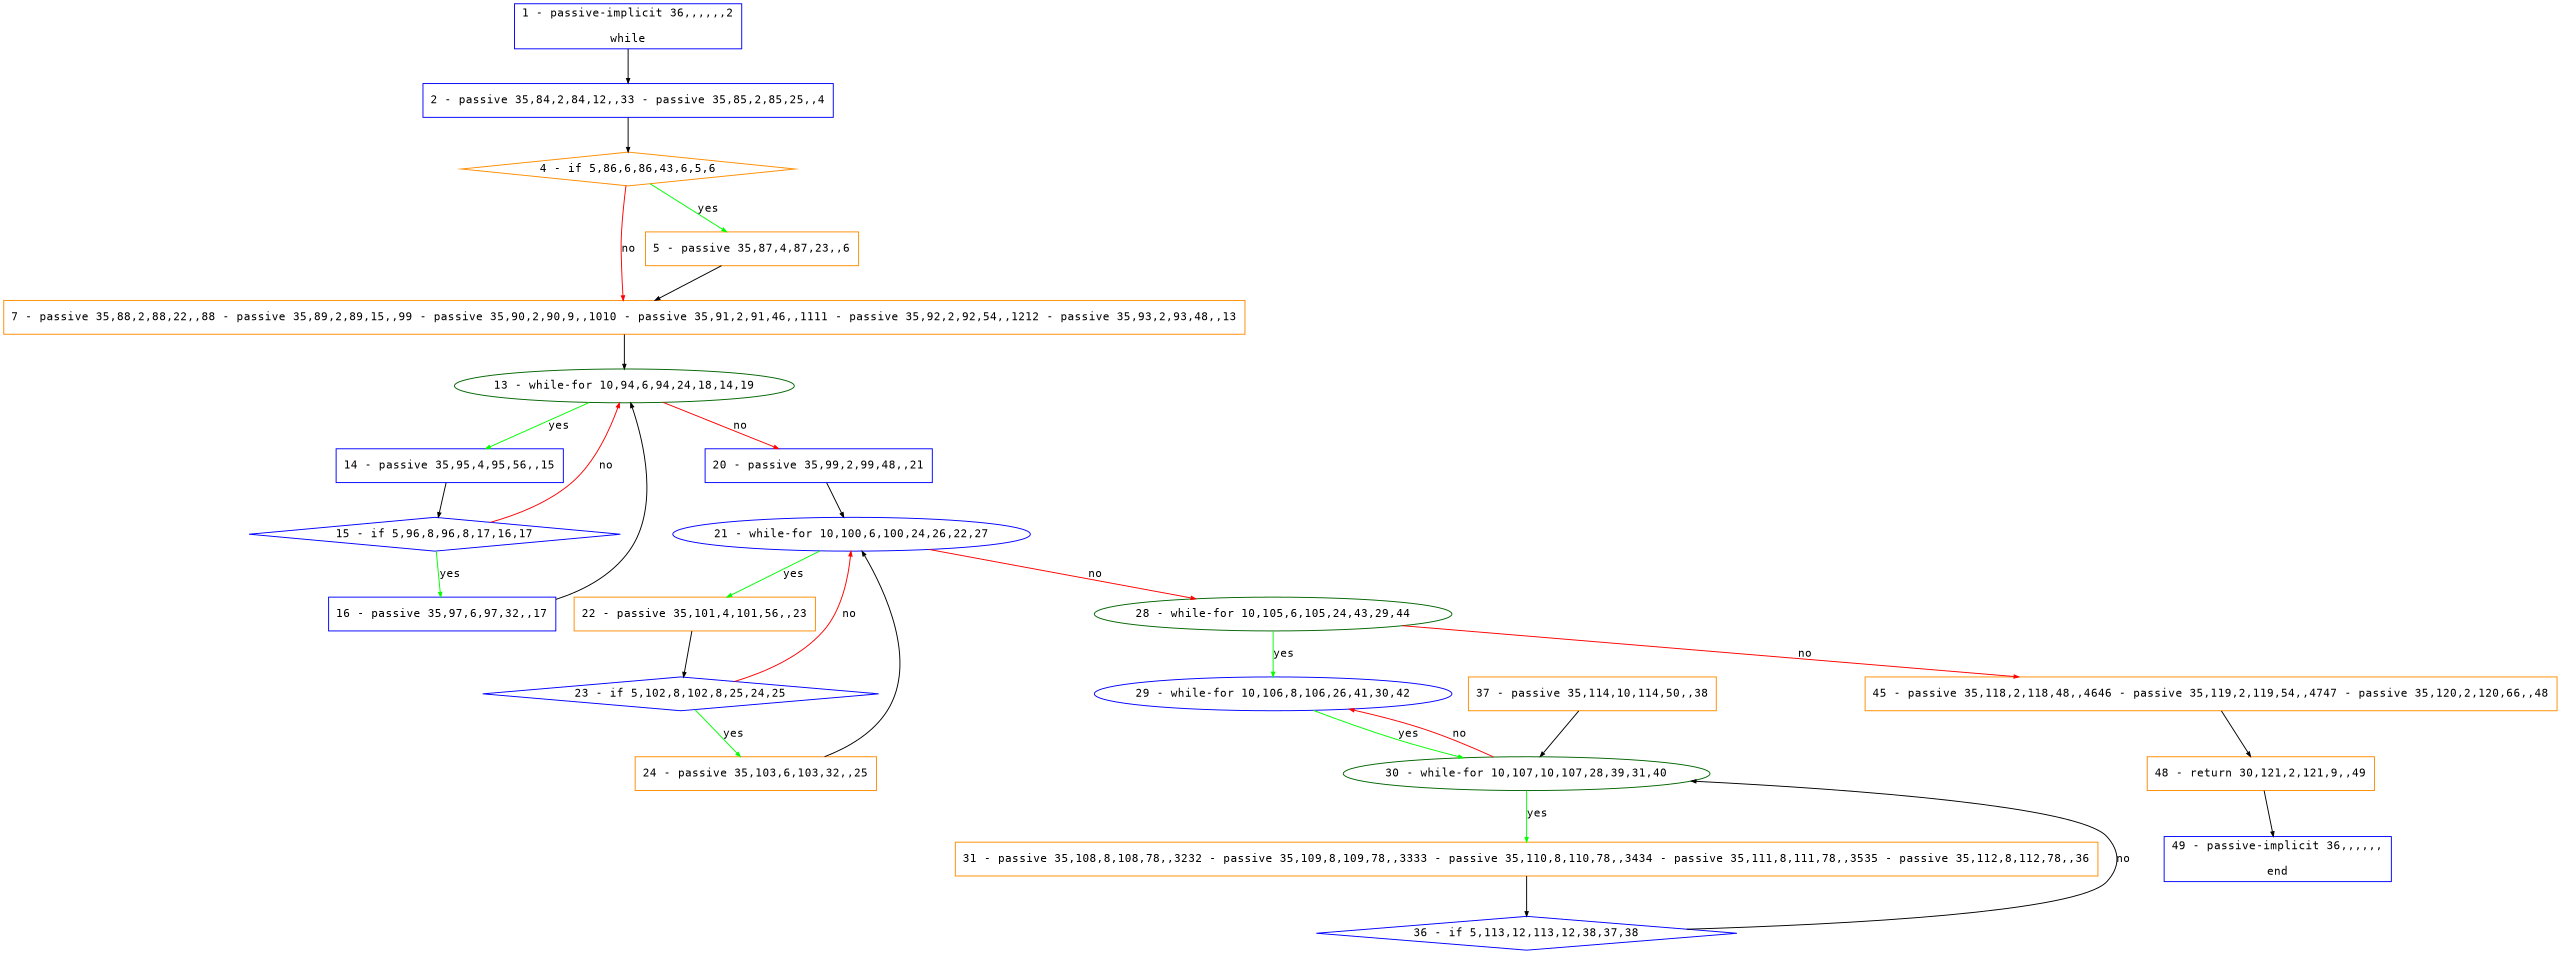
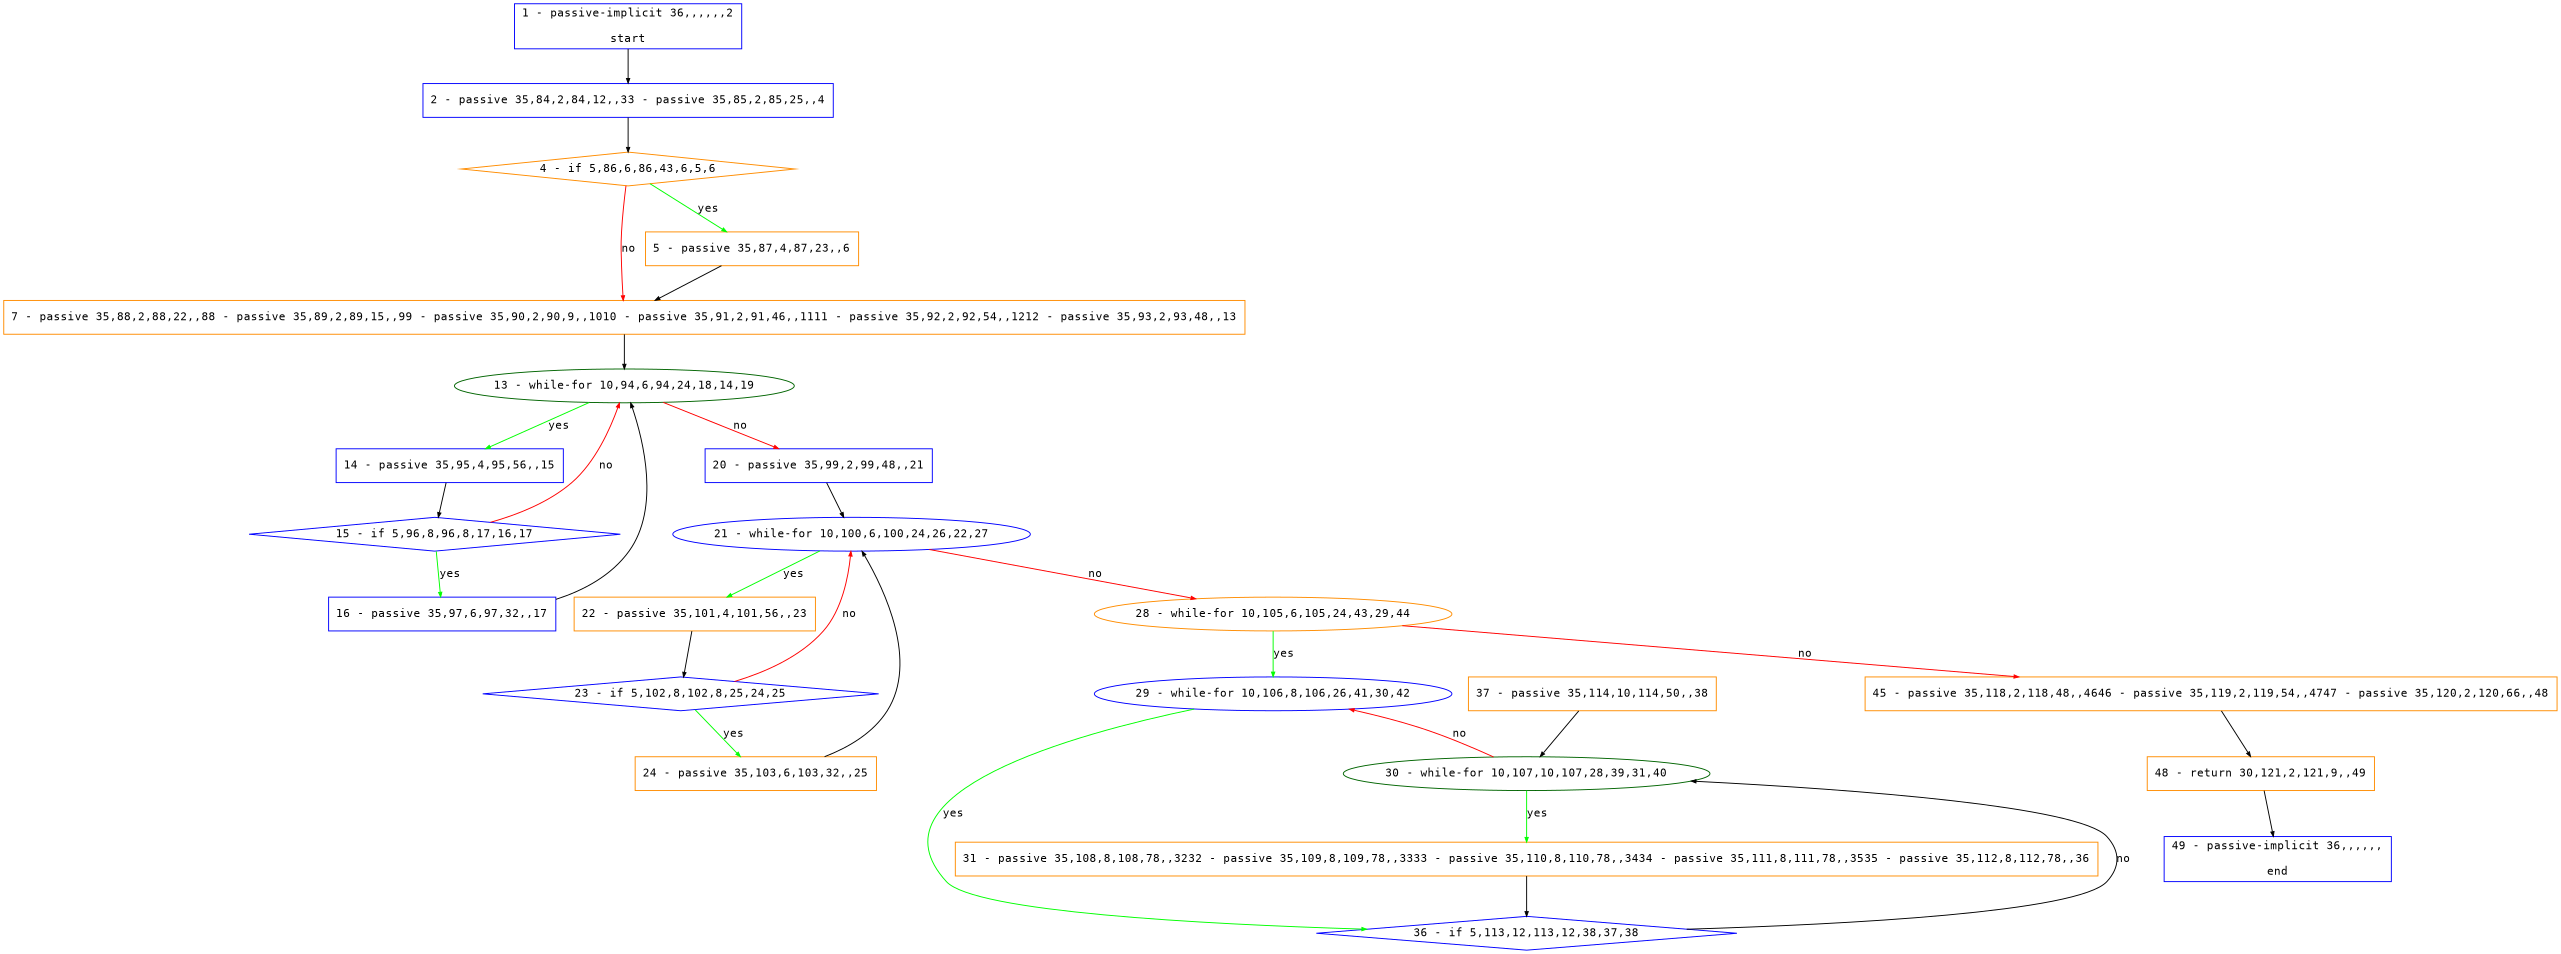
(628, 26) -> (628, 26)
(1273, 614) -> (1273, 614)
(1385, 736) -> (976, 895)
